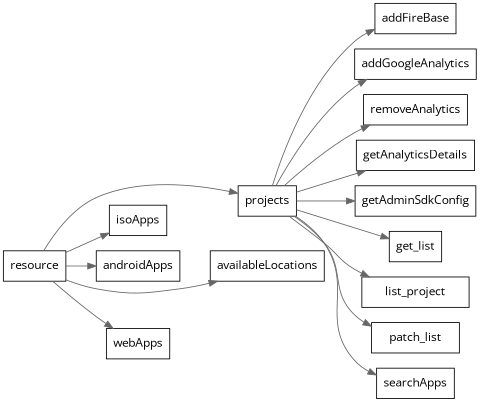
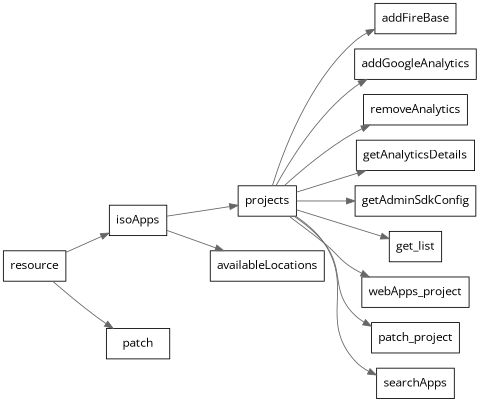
(125, 189) -> (198, 211)
(138, 266) -> none
(415, 292) -> (415, 292)
(137, 293) -> (191, 239)
(415, 338) -> (415, 338)
(138, 344) -> (138, 344)
